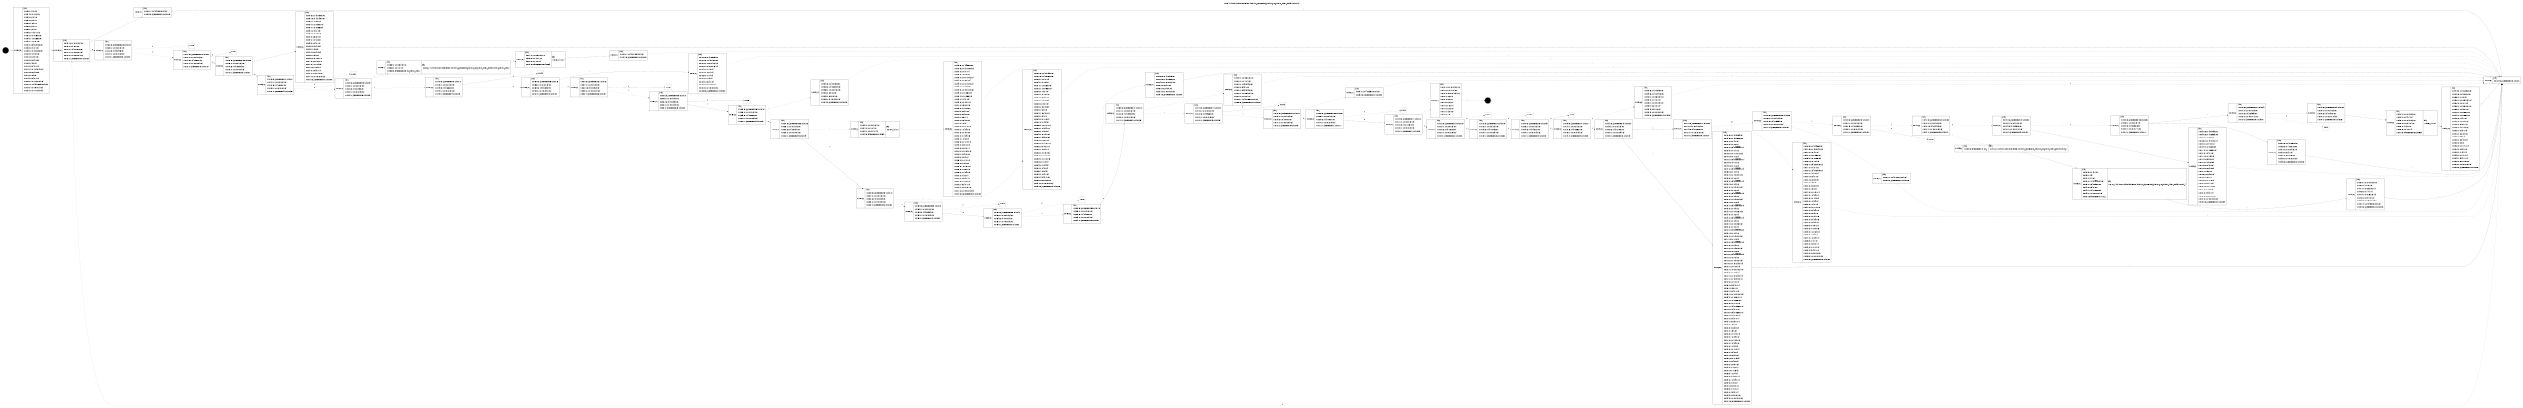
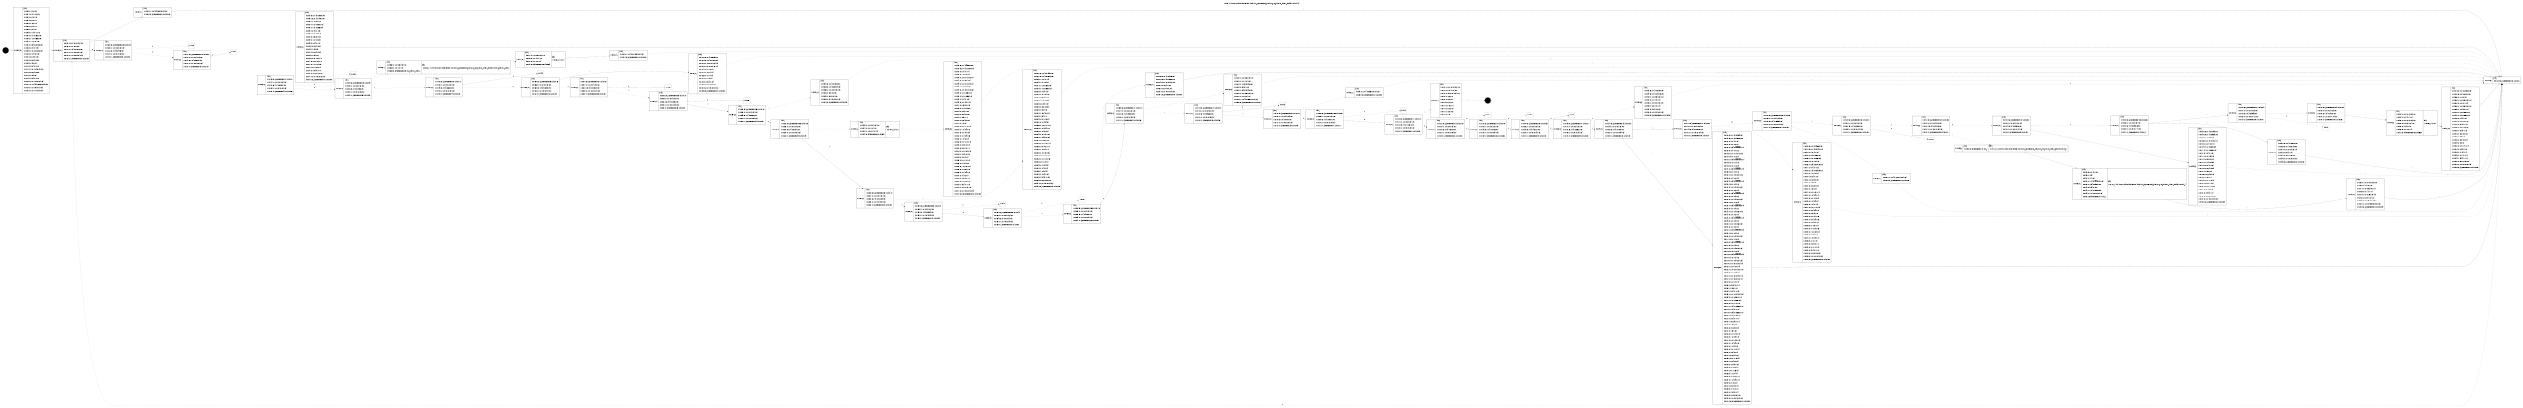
(234, 66) -> none
